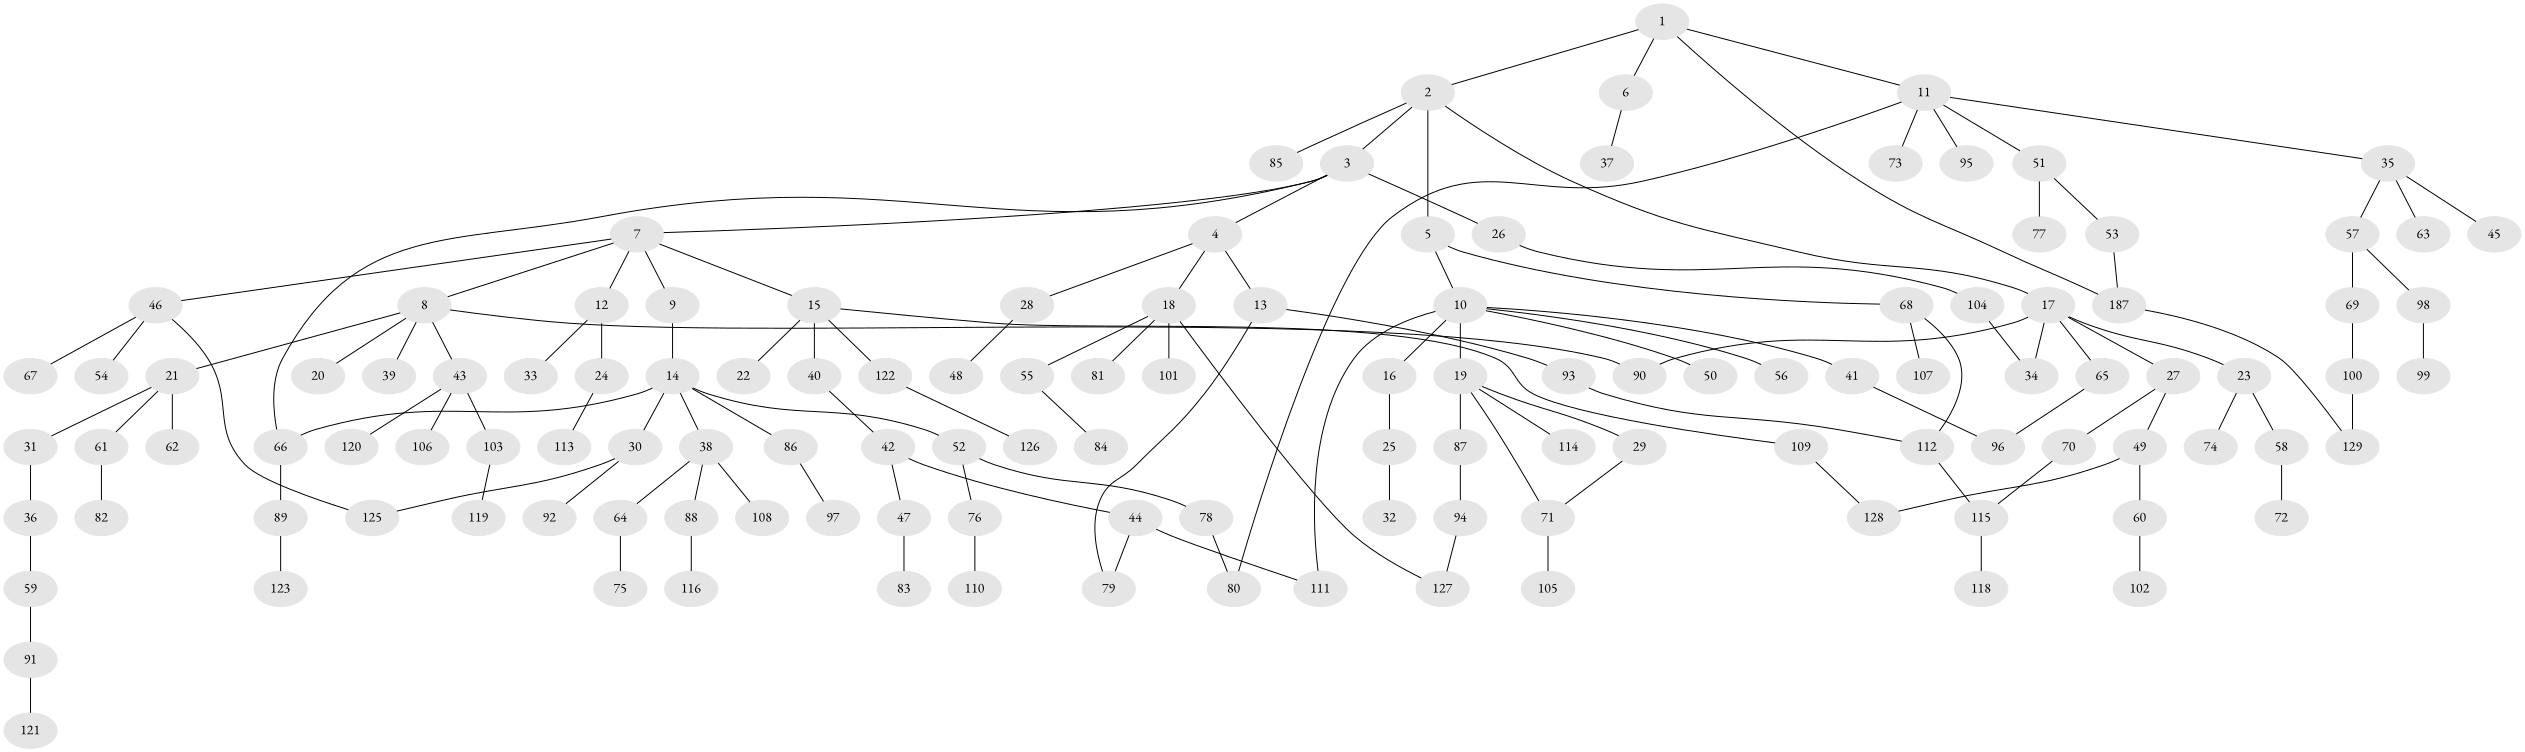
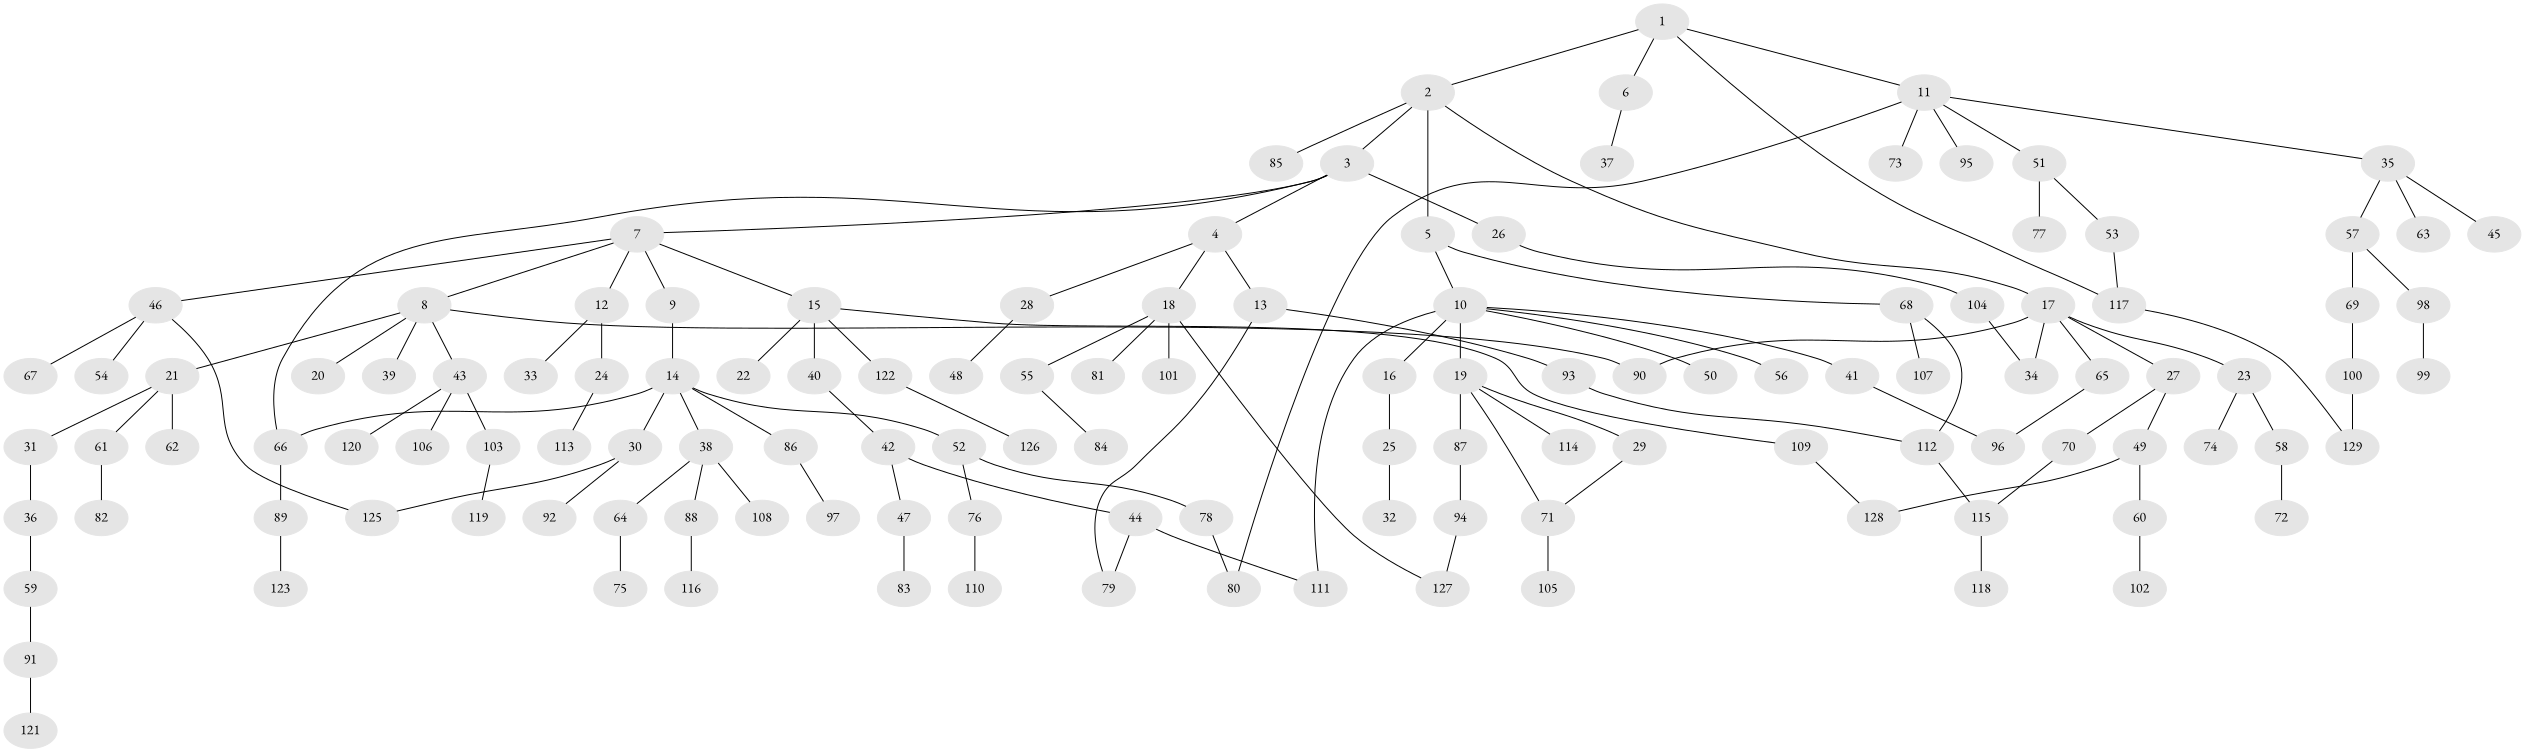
(2119, 305) -> (2119, 305)
